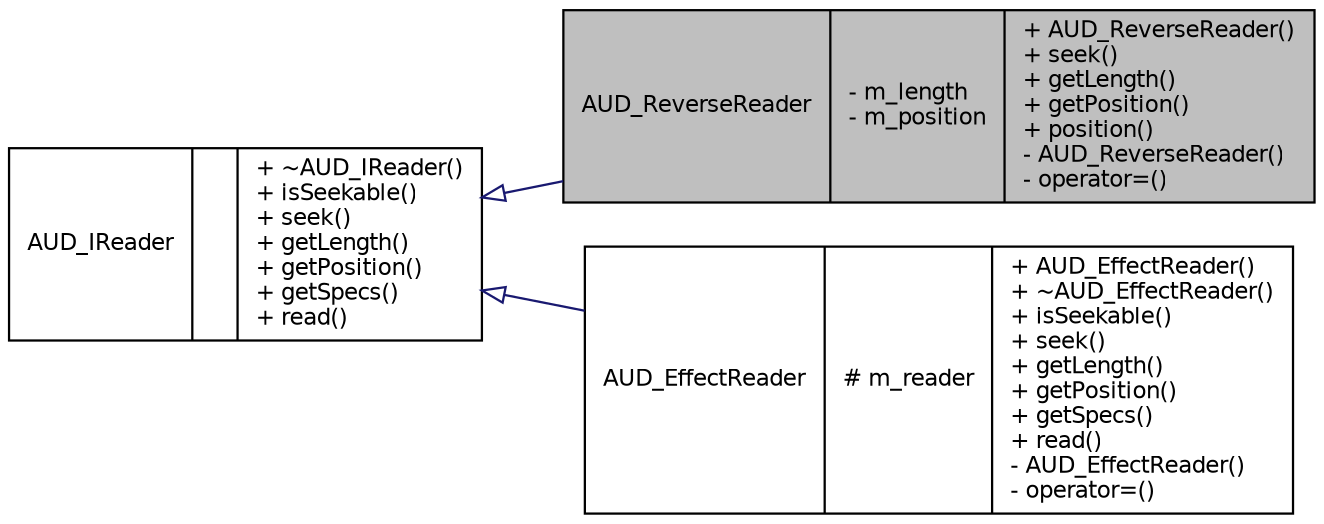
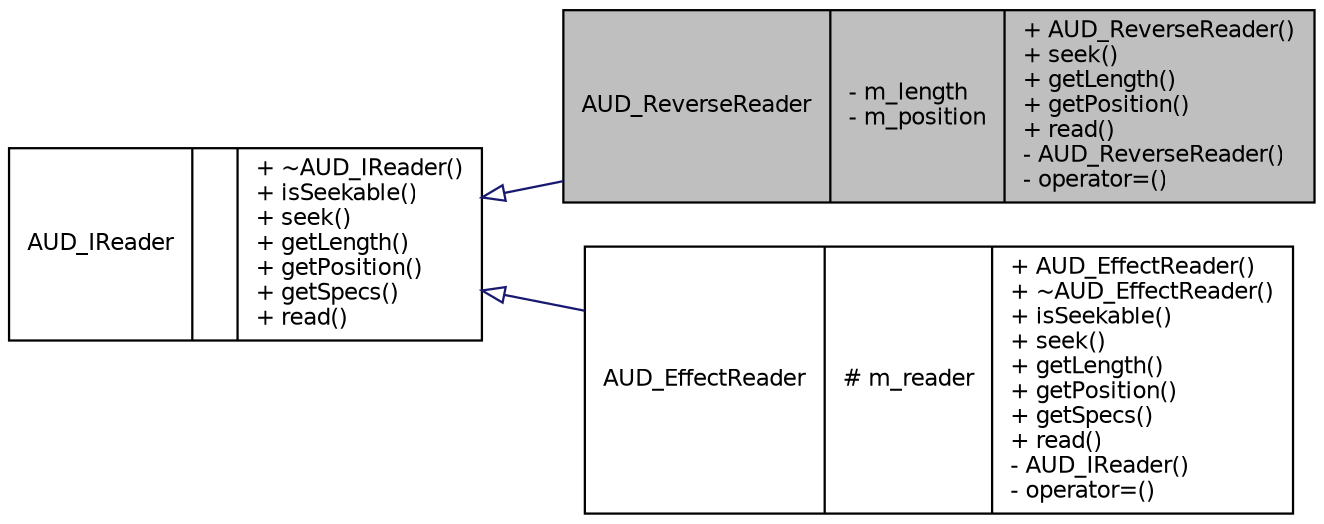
(1088, 130) -> (1069, 130)
(1128, 466) -> (1100, 466)
